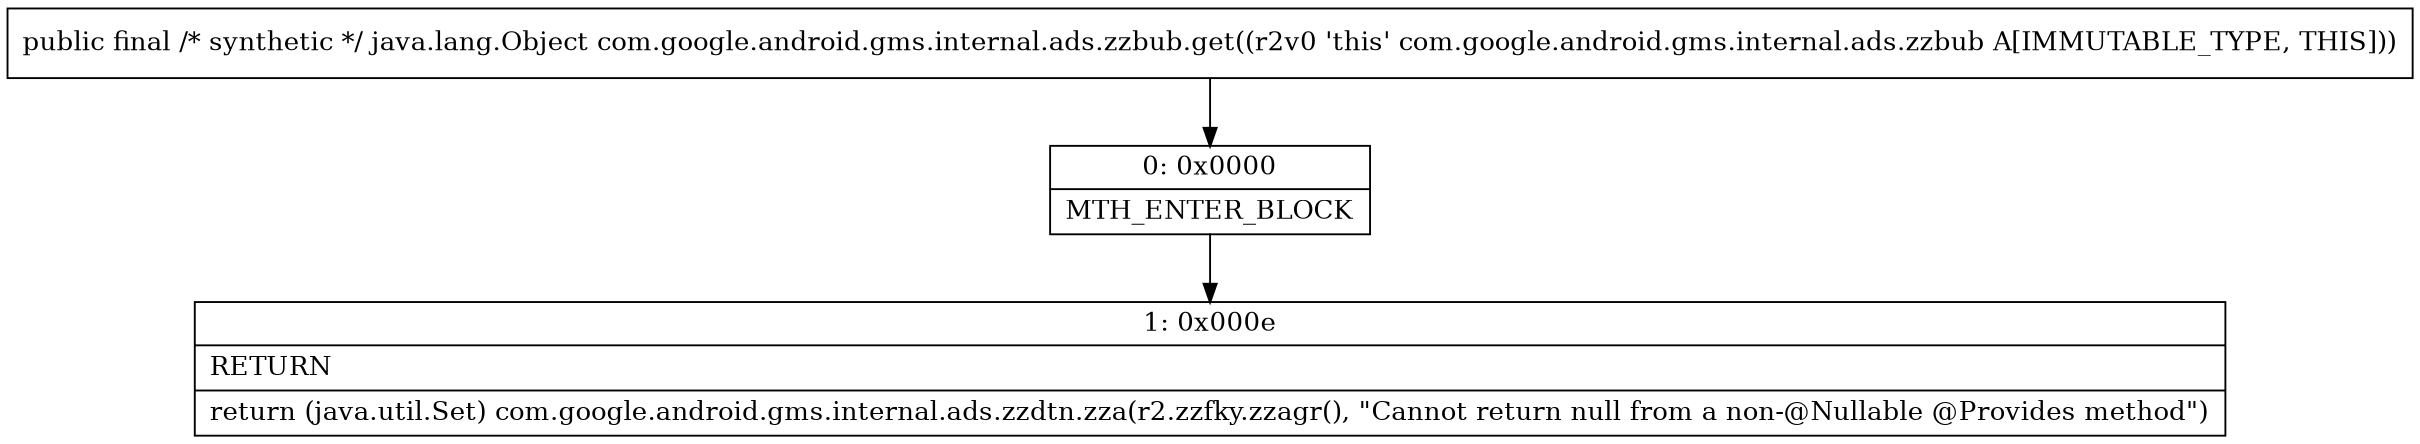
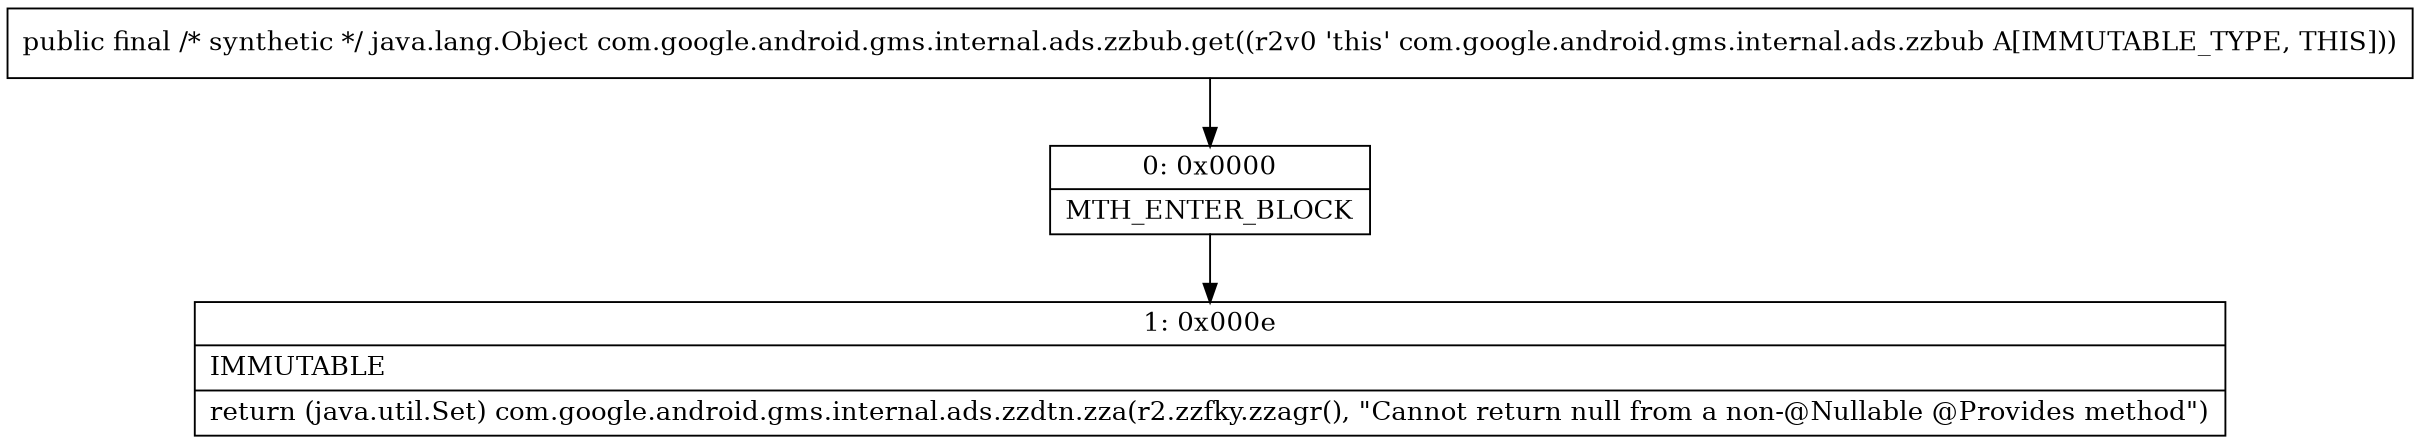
(271, 367) -> (298, 367)
